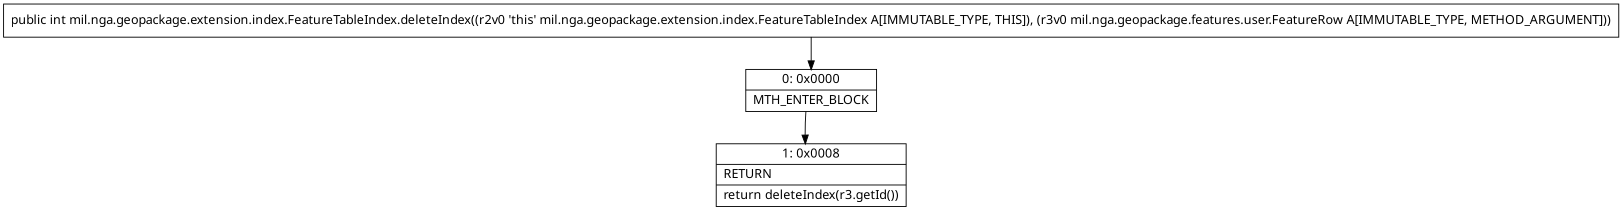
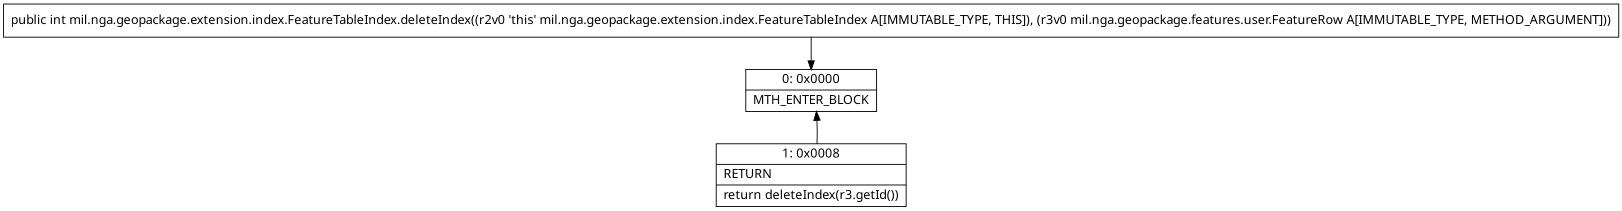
(805, 123) -> (817, 132)
